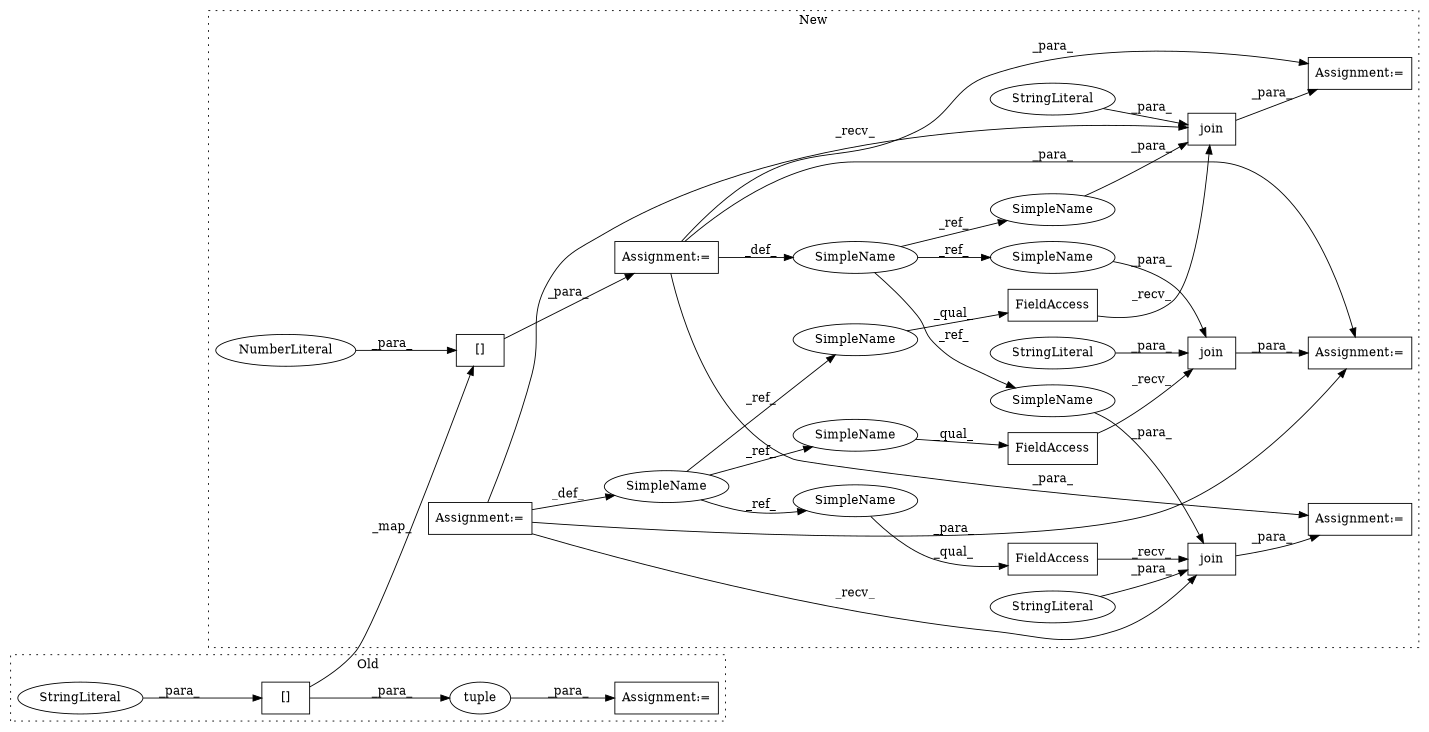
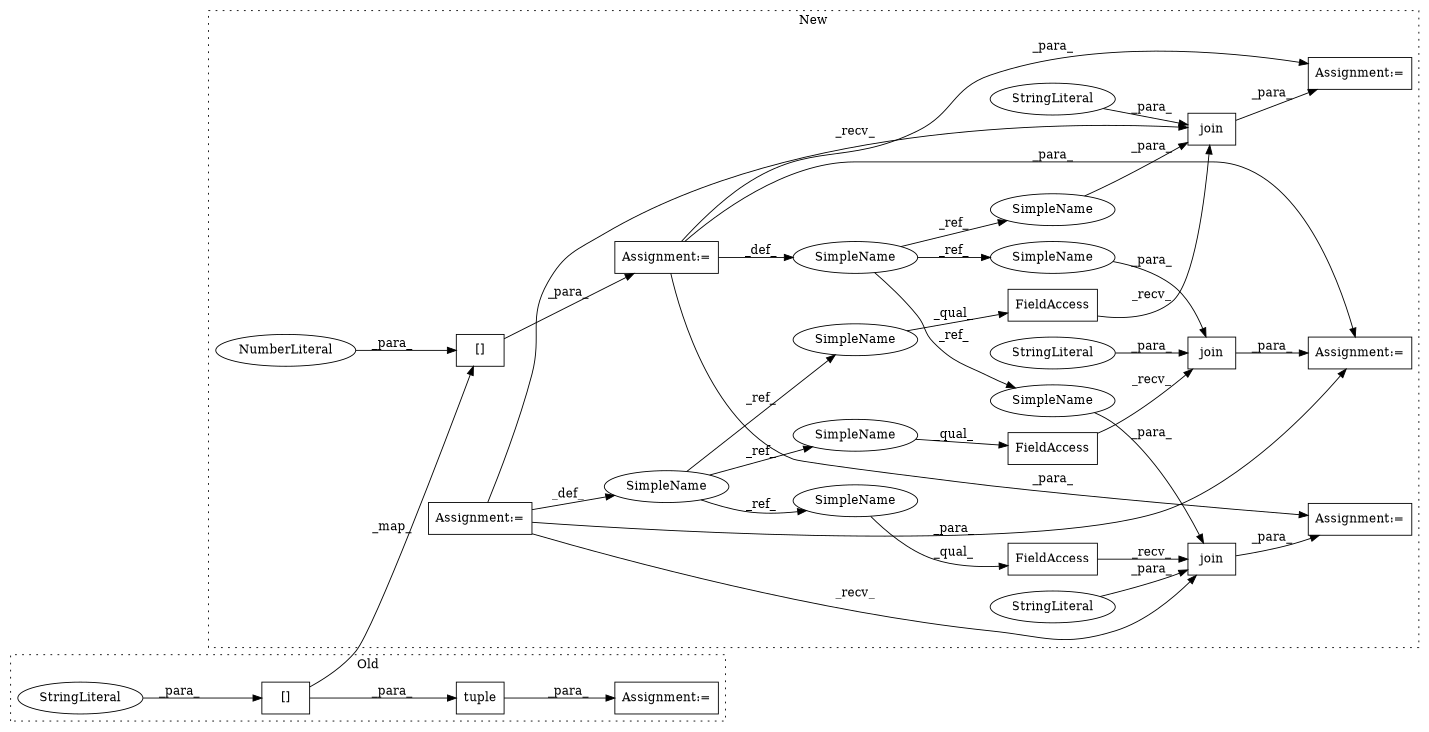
(480, 698) -> (480, 698)
